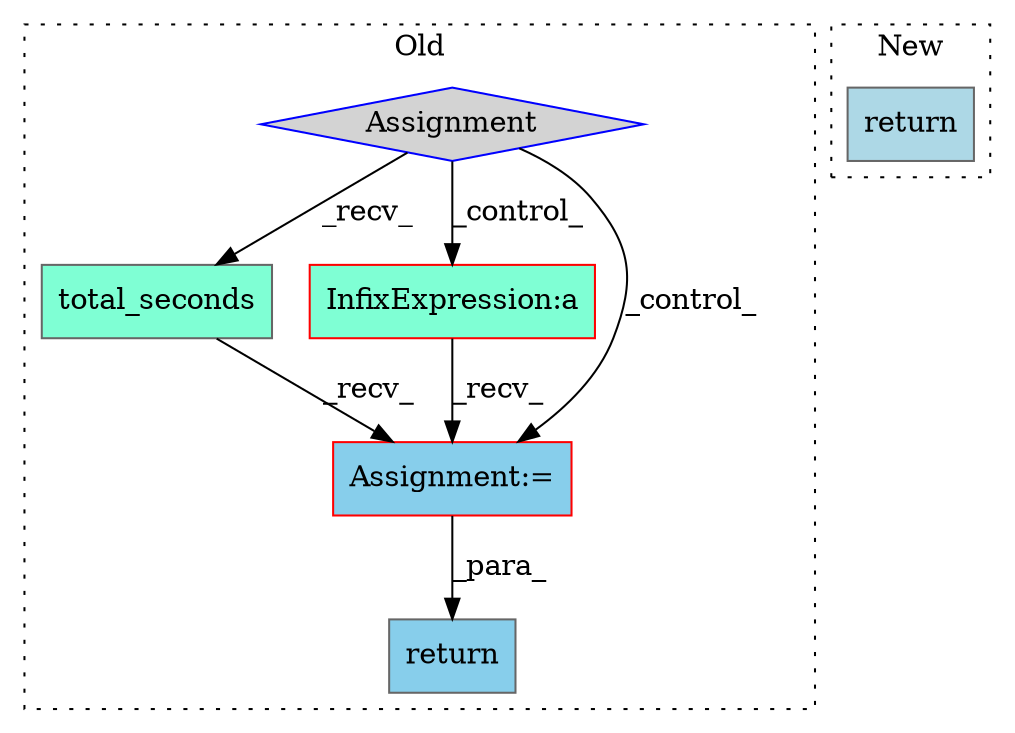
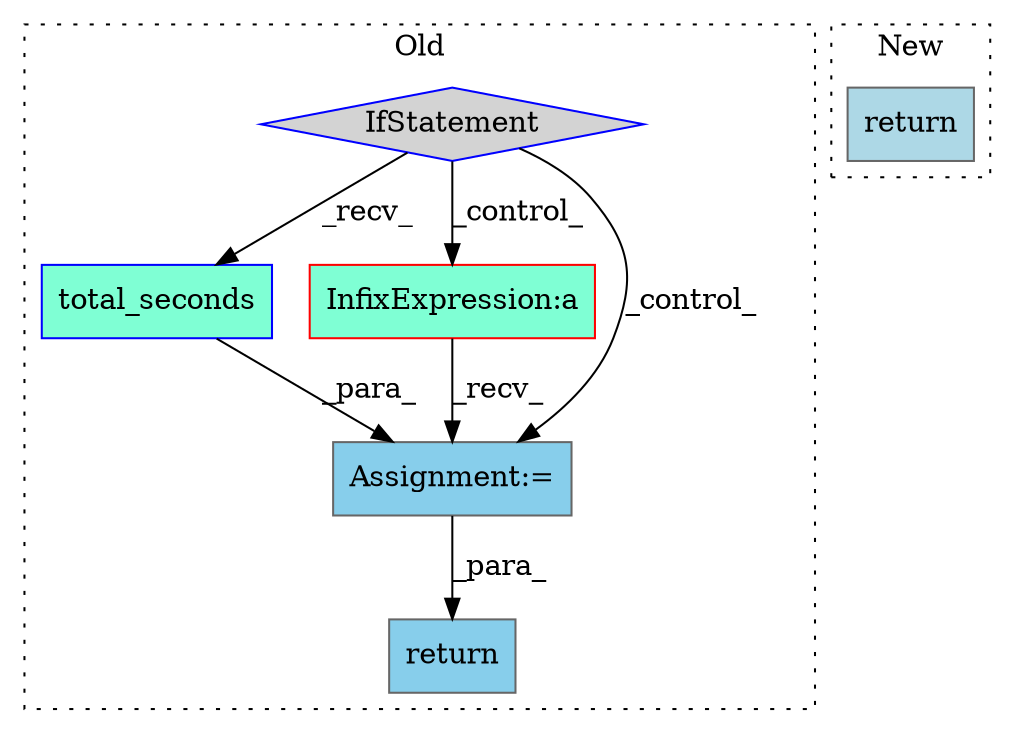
(452, 124) -> (452, 124)
(157, 302) -> (157, 302)
(369, 390) -> (369, 390)
(452, 479) -> (452, 479)
